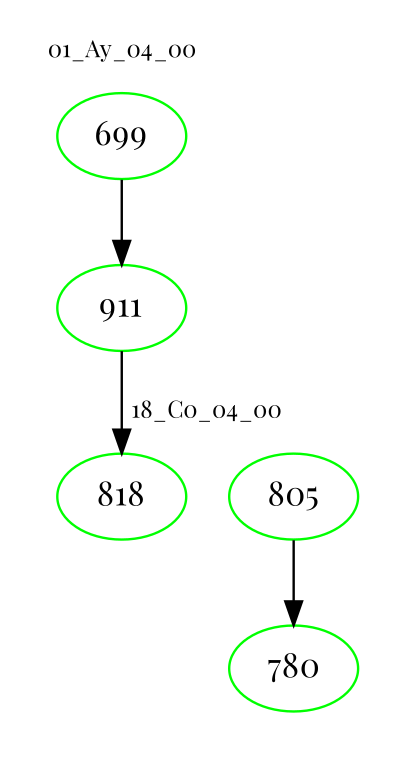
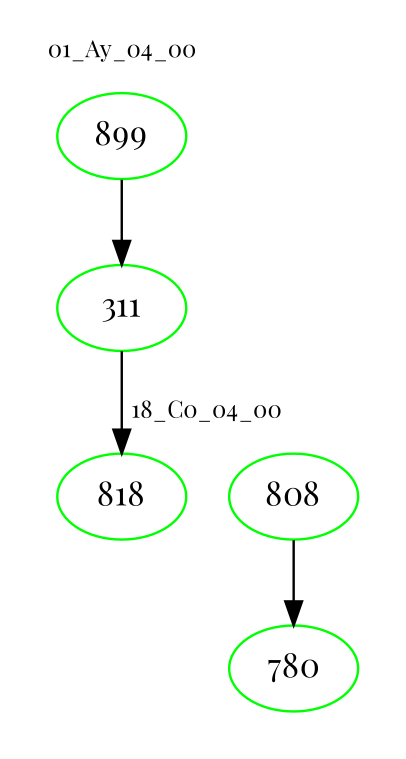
(122, 136) -> (122, 136)
(122, 308) -> (122, 308)
(294, 497) -> (294, 497)
